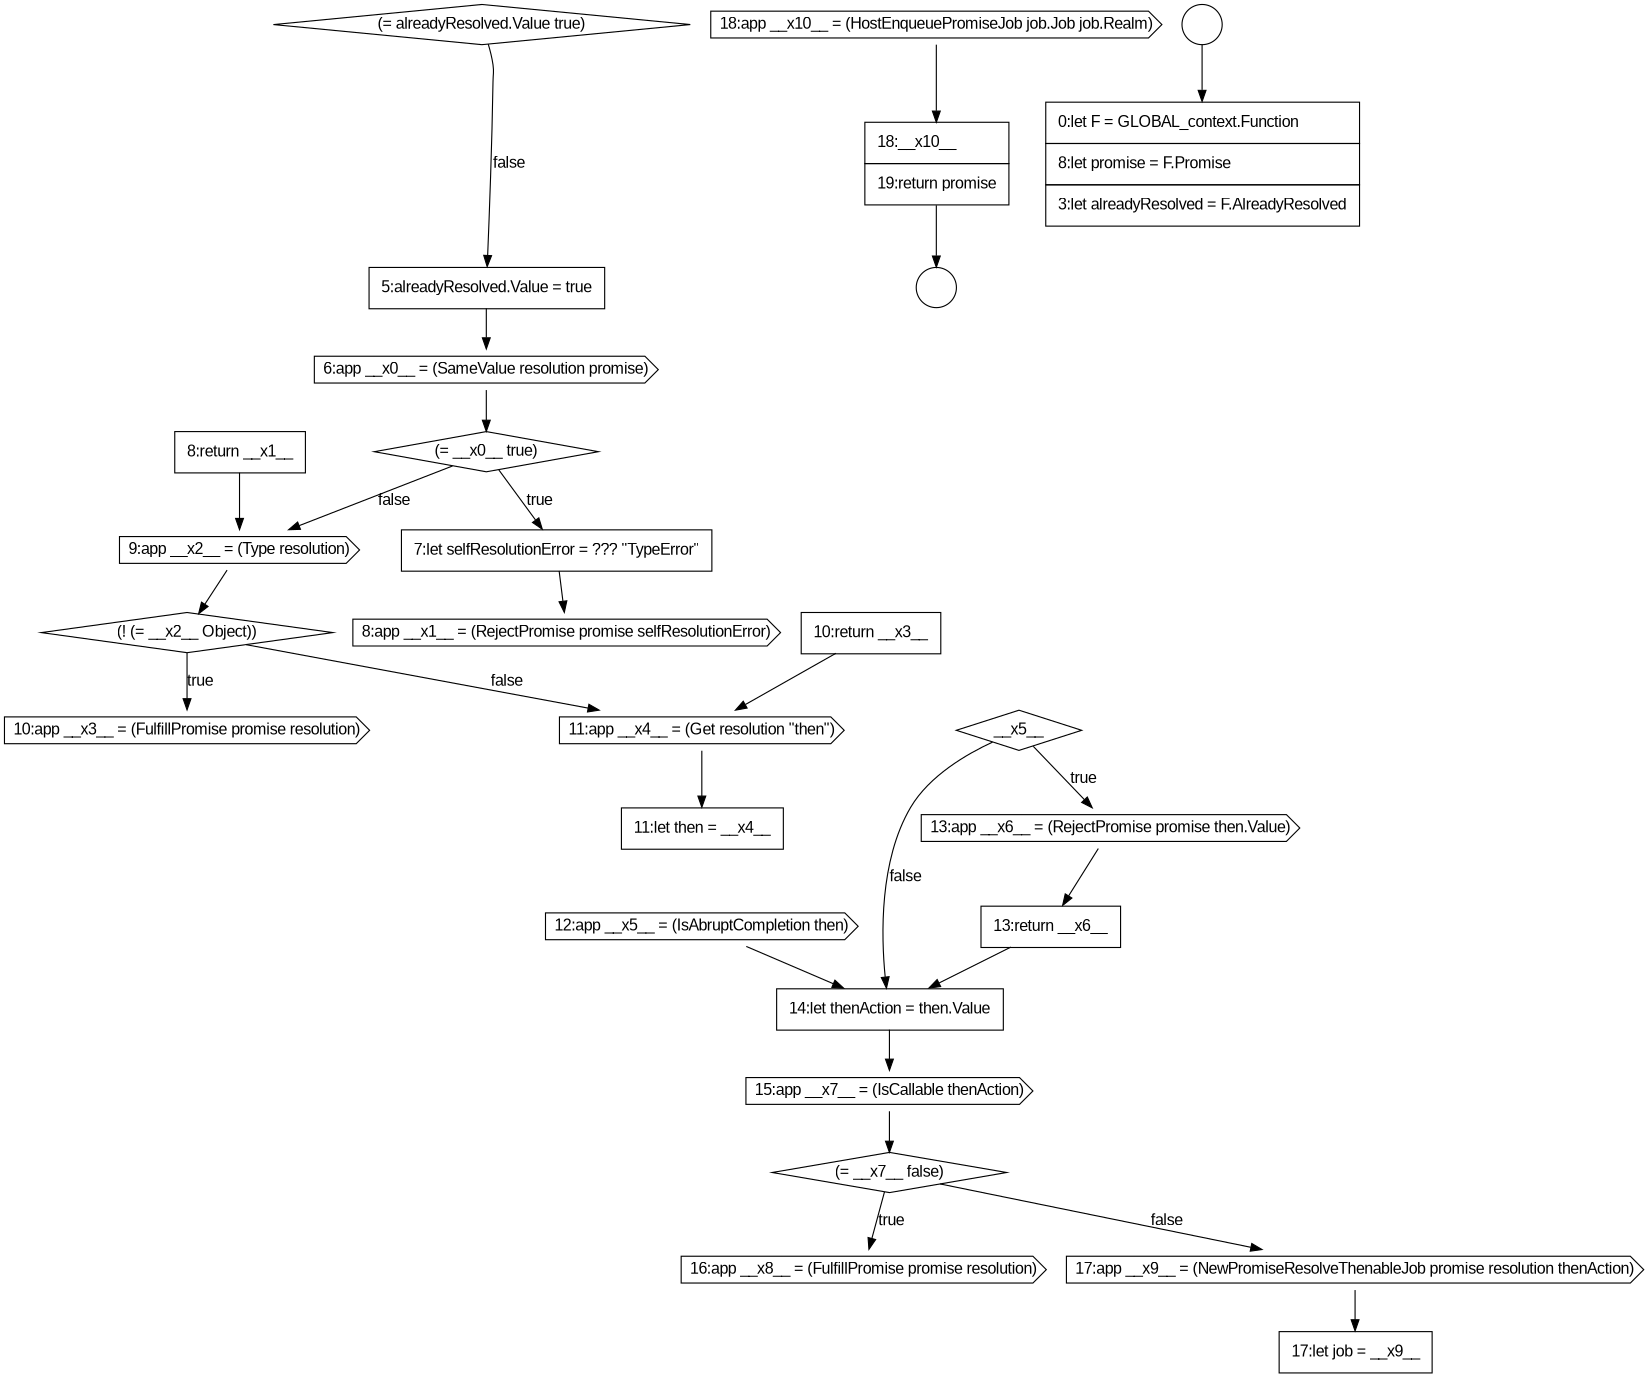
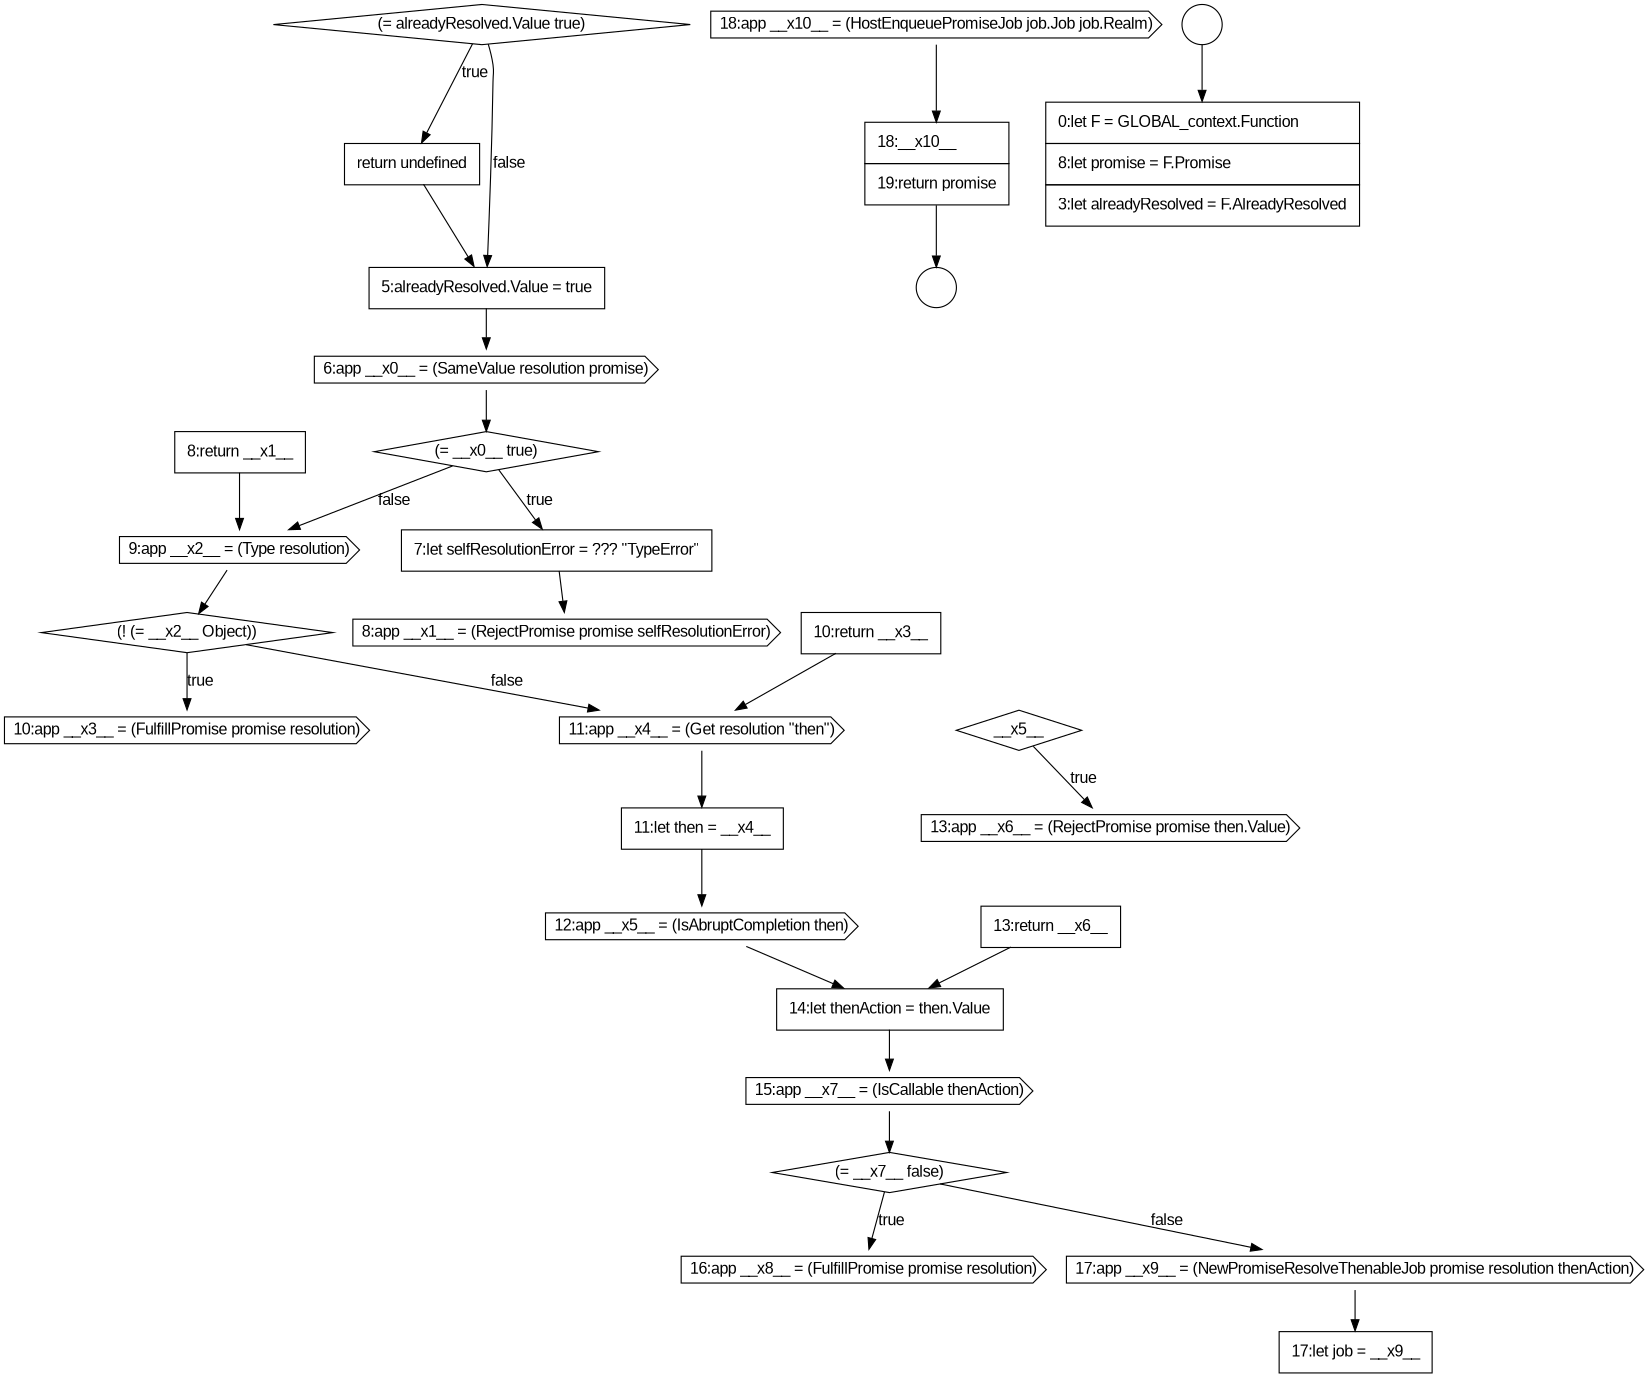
none -> (411, 164)
(897, 838) -> none
none -> (702, 872)
(1083, 872) -> none
